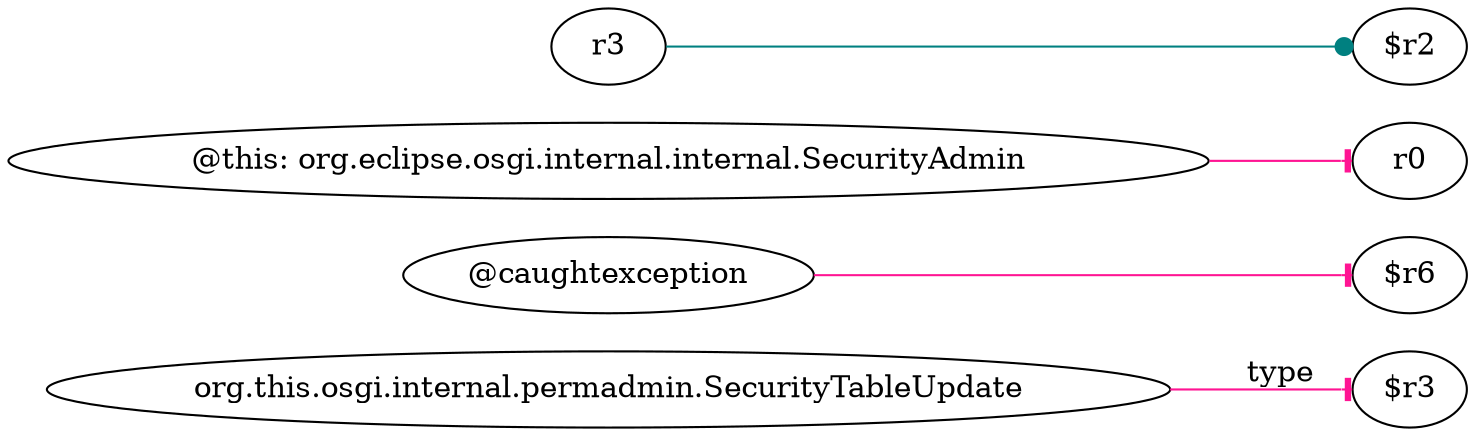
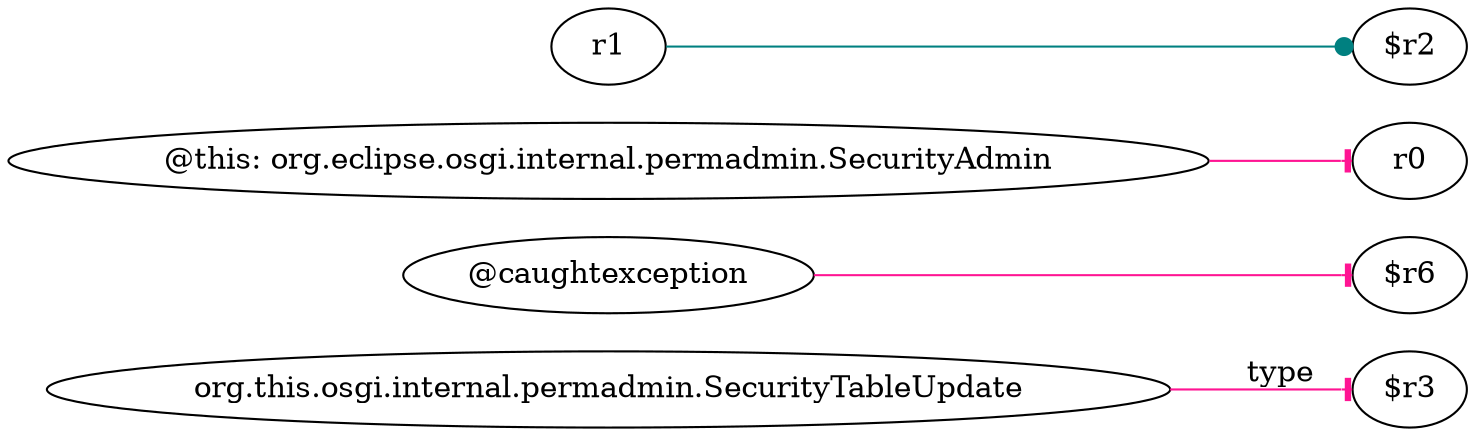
(609, 47) -> (609, 47)
(609, 161) -> (609, 161)
